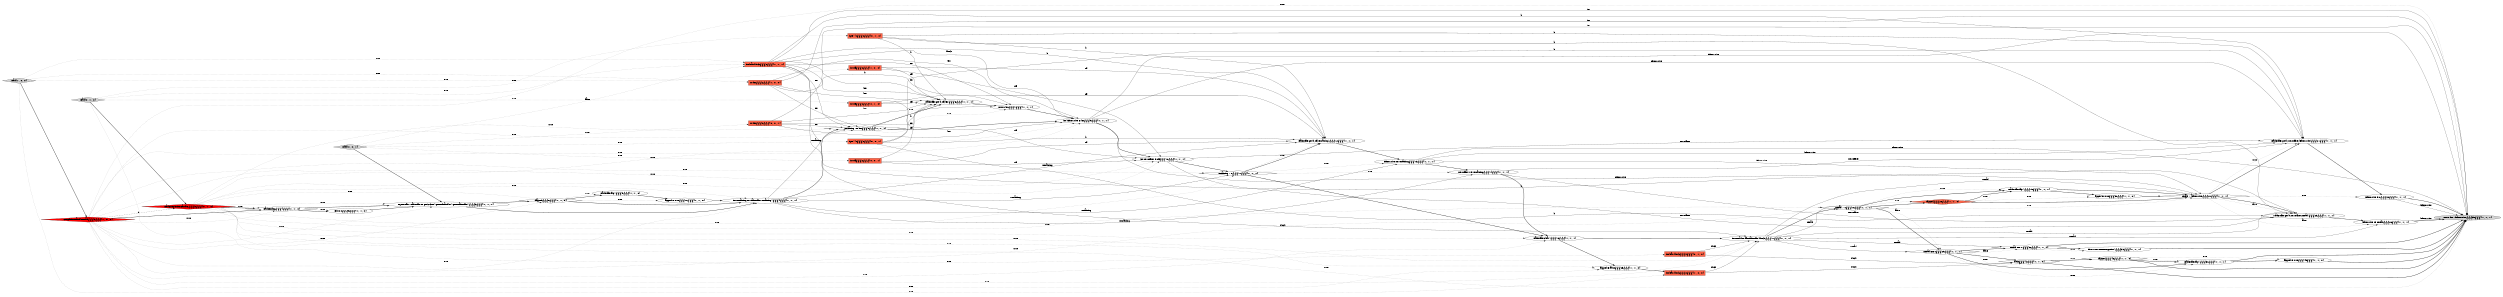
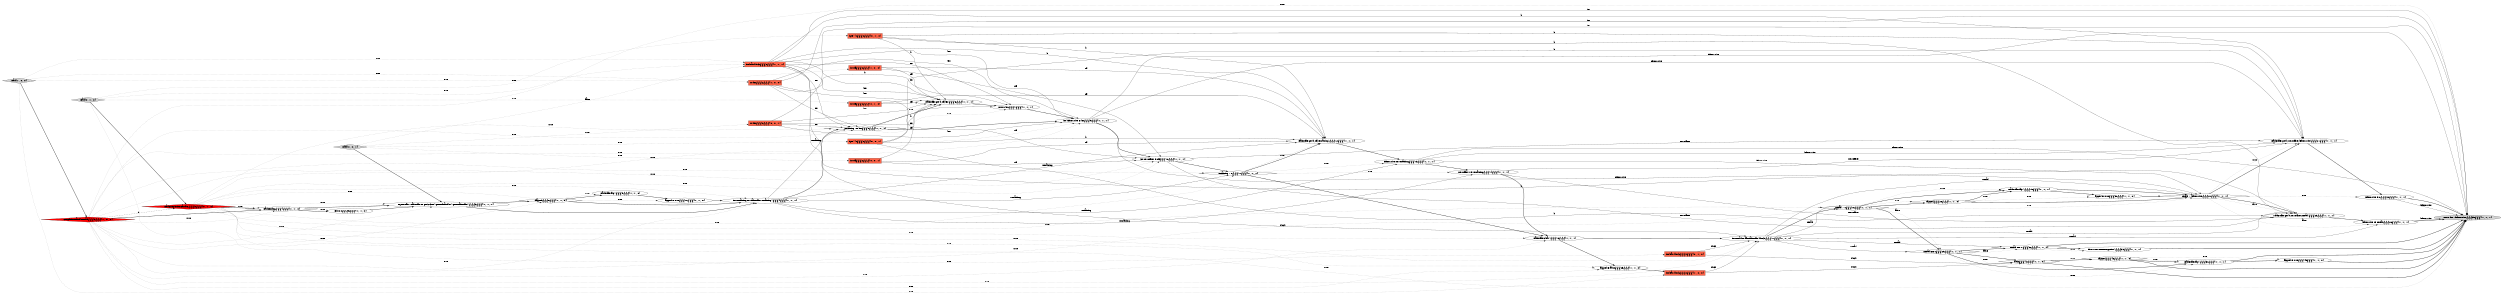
(949, 52) -> (949, 52)
(1943, 202) -> (1943, 202)
